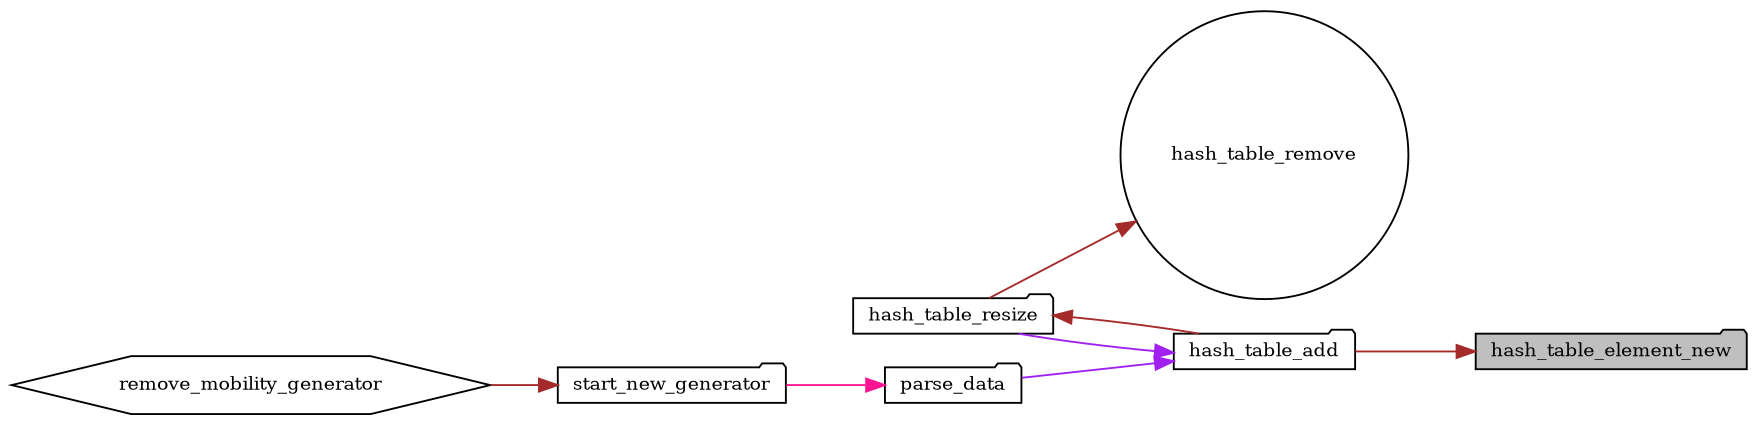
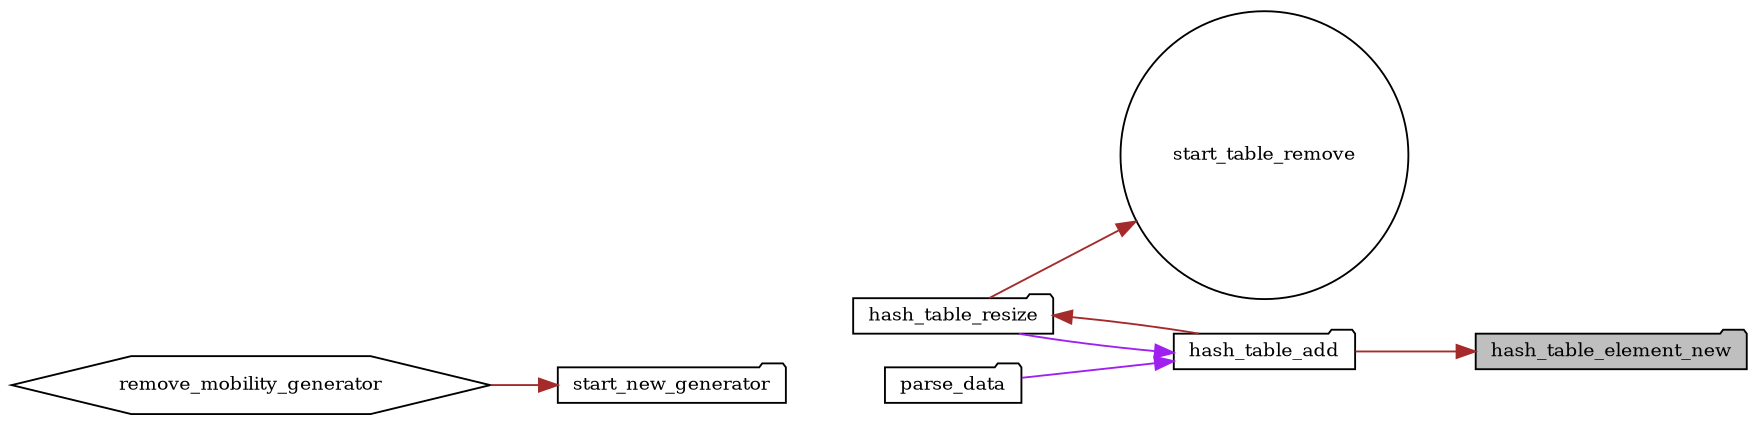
(1264, 155) -> (1264, 155)
(826, 385) -> none
